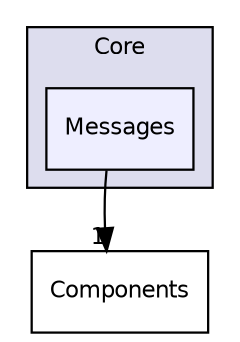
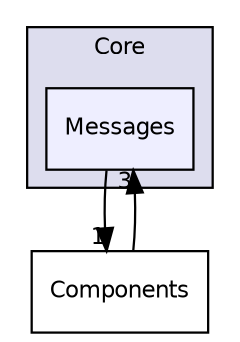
none -> (135, 222)
